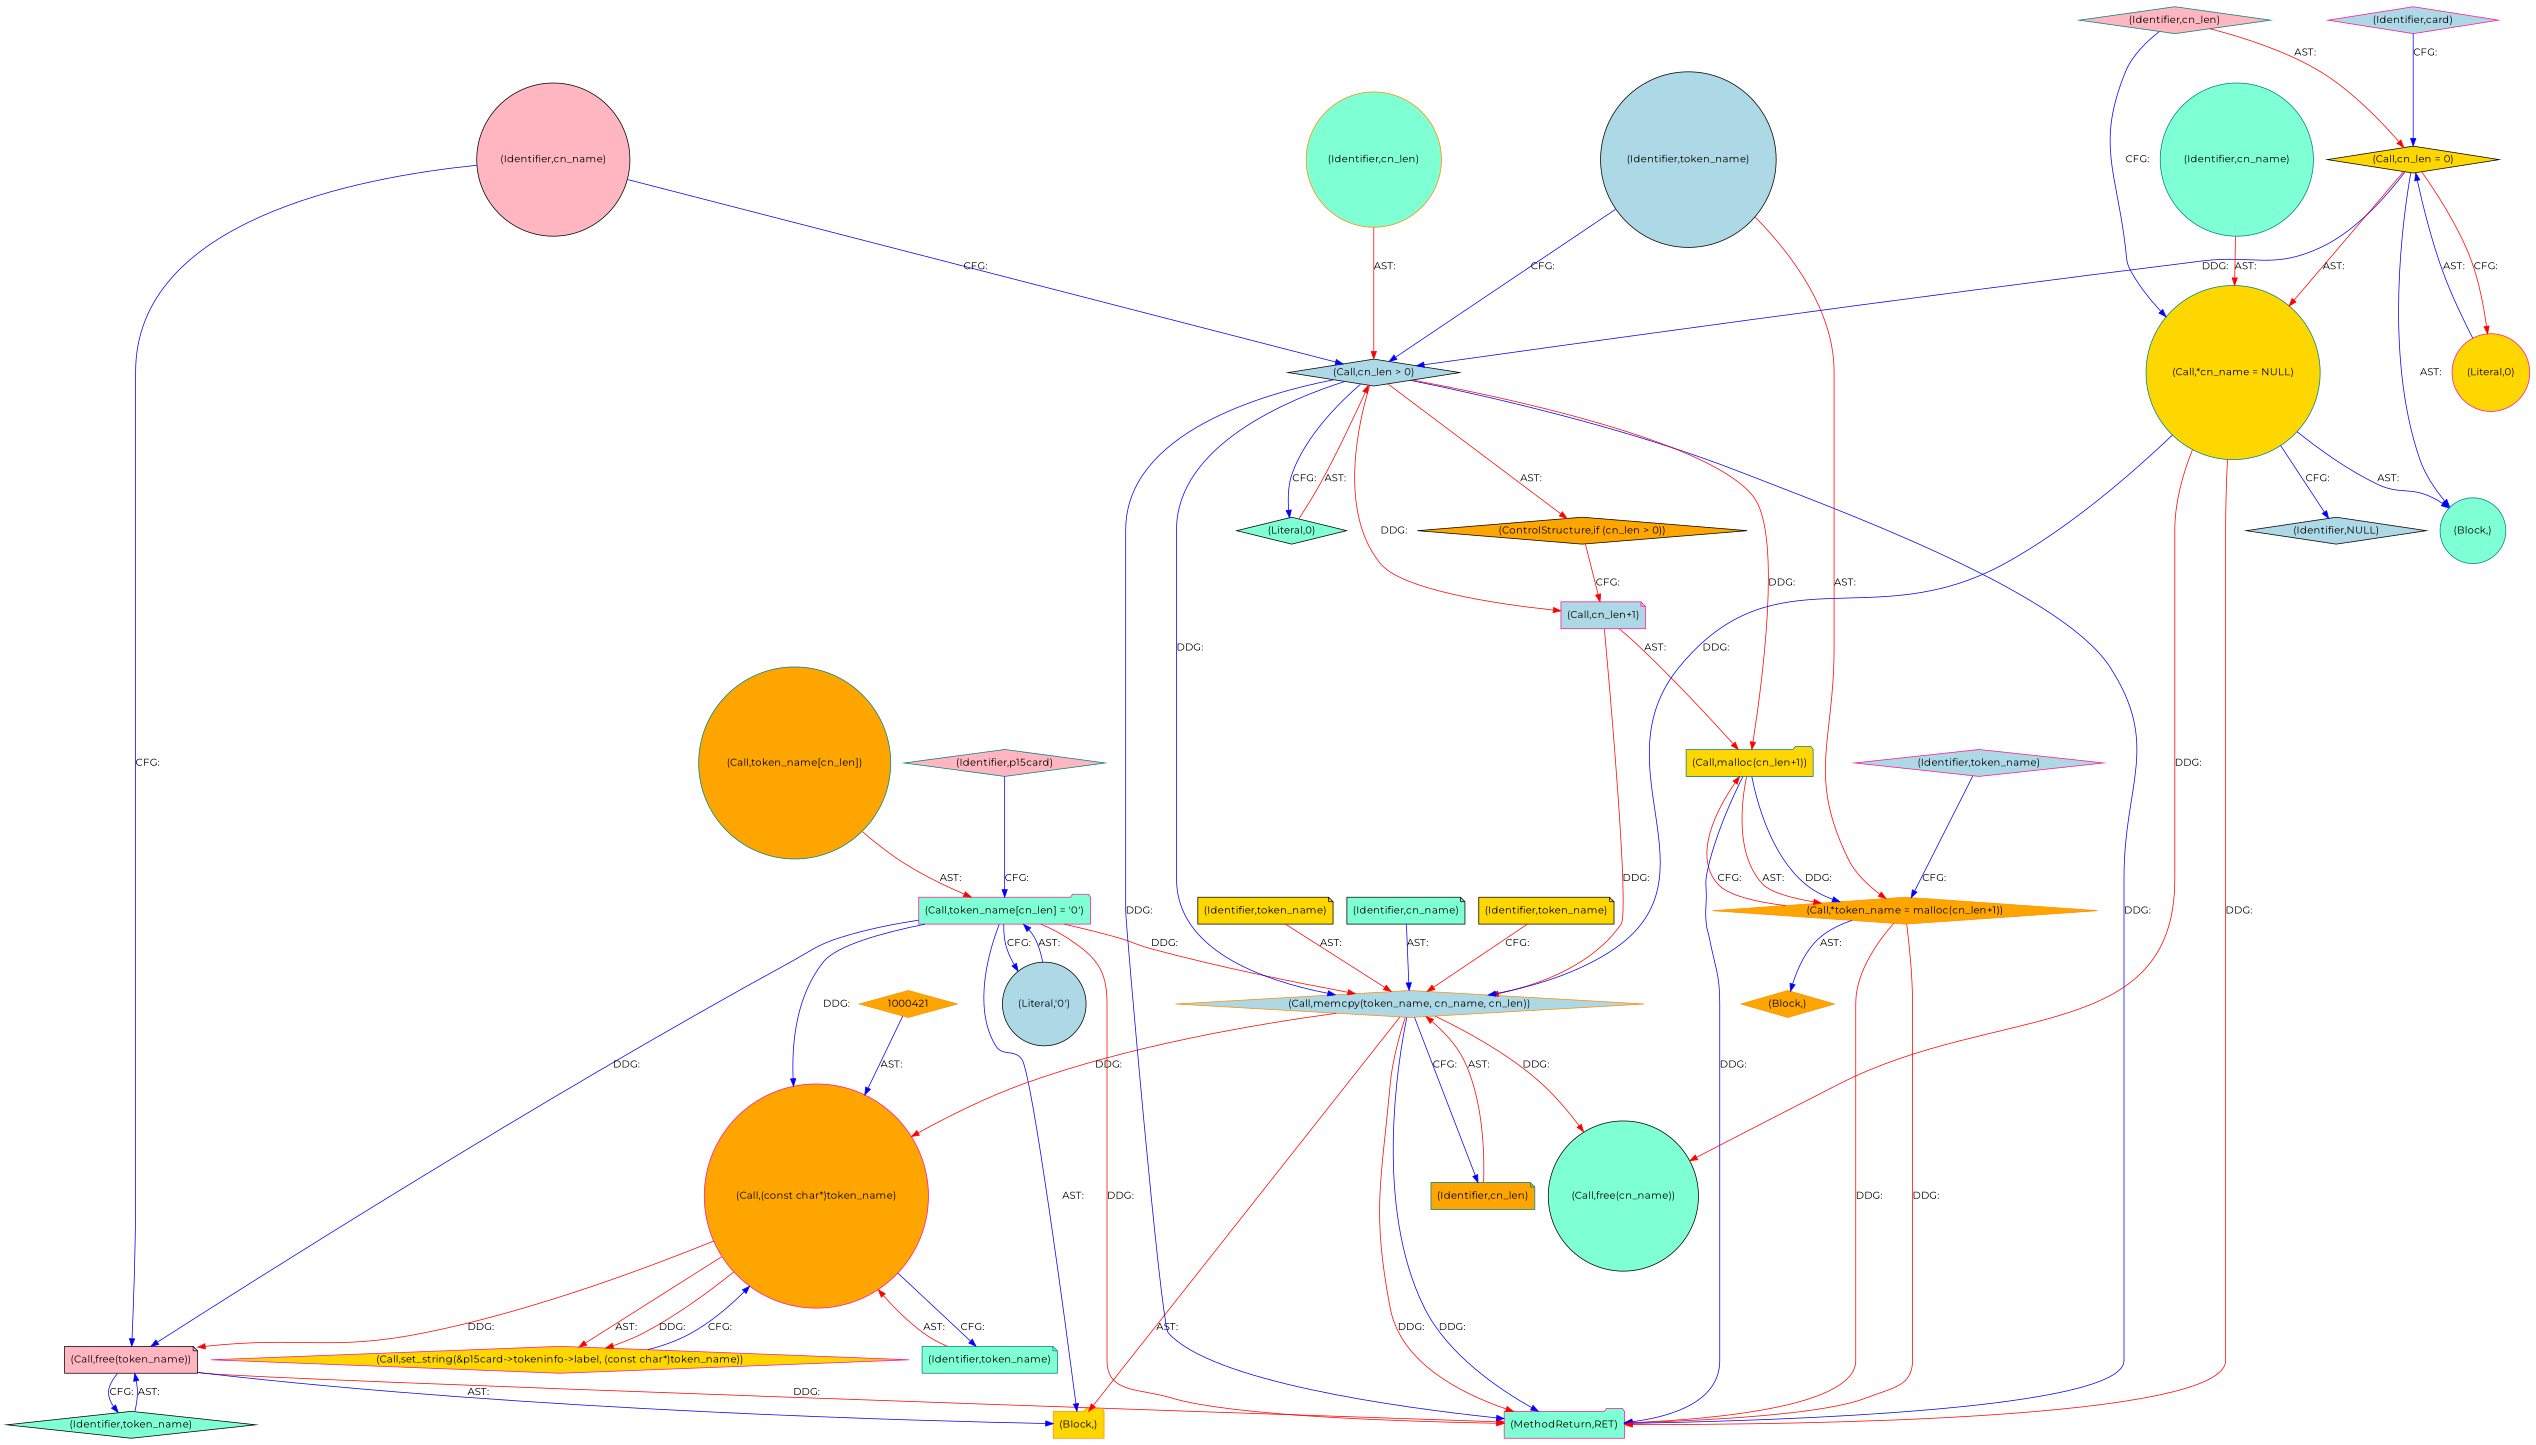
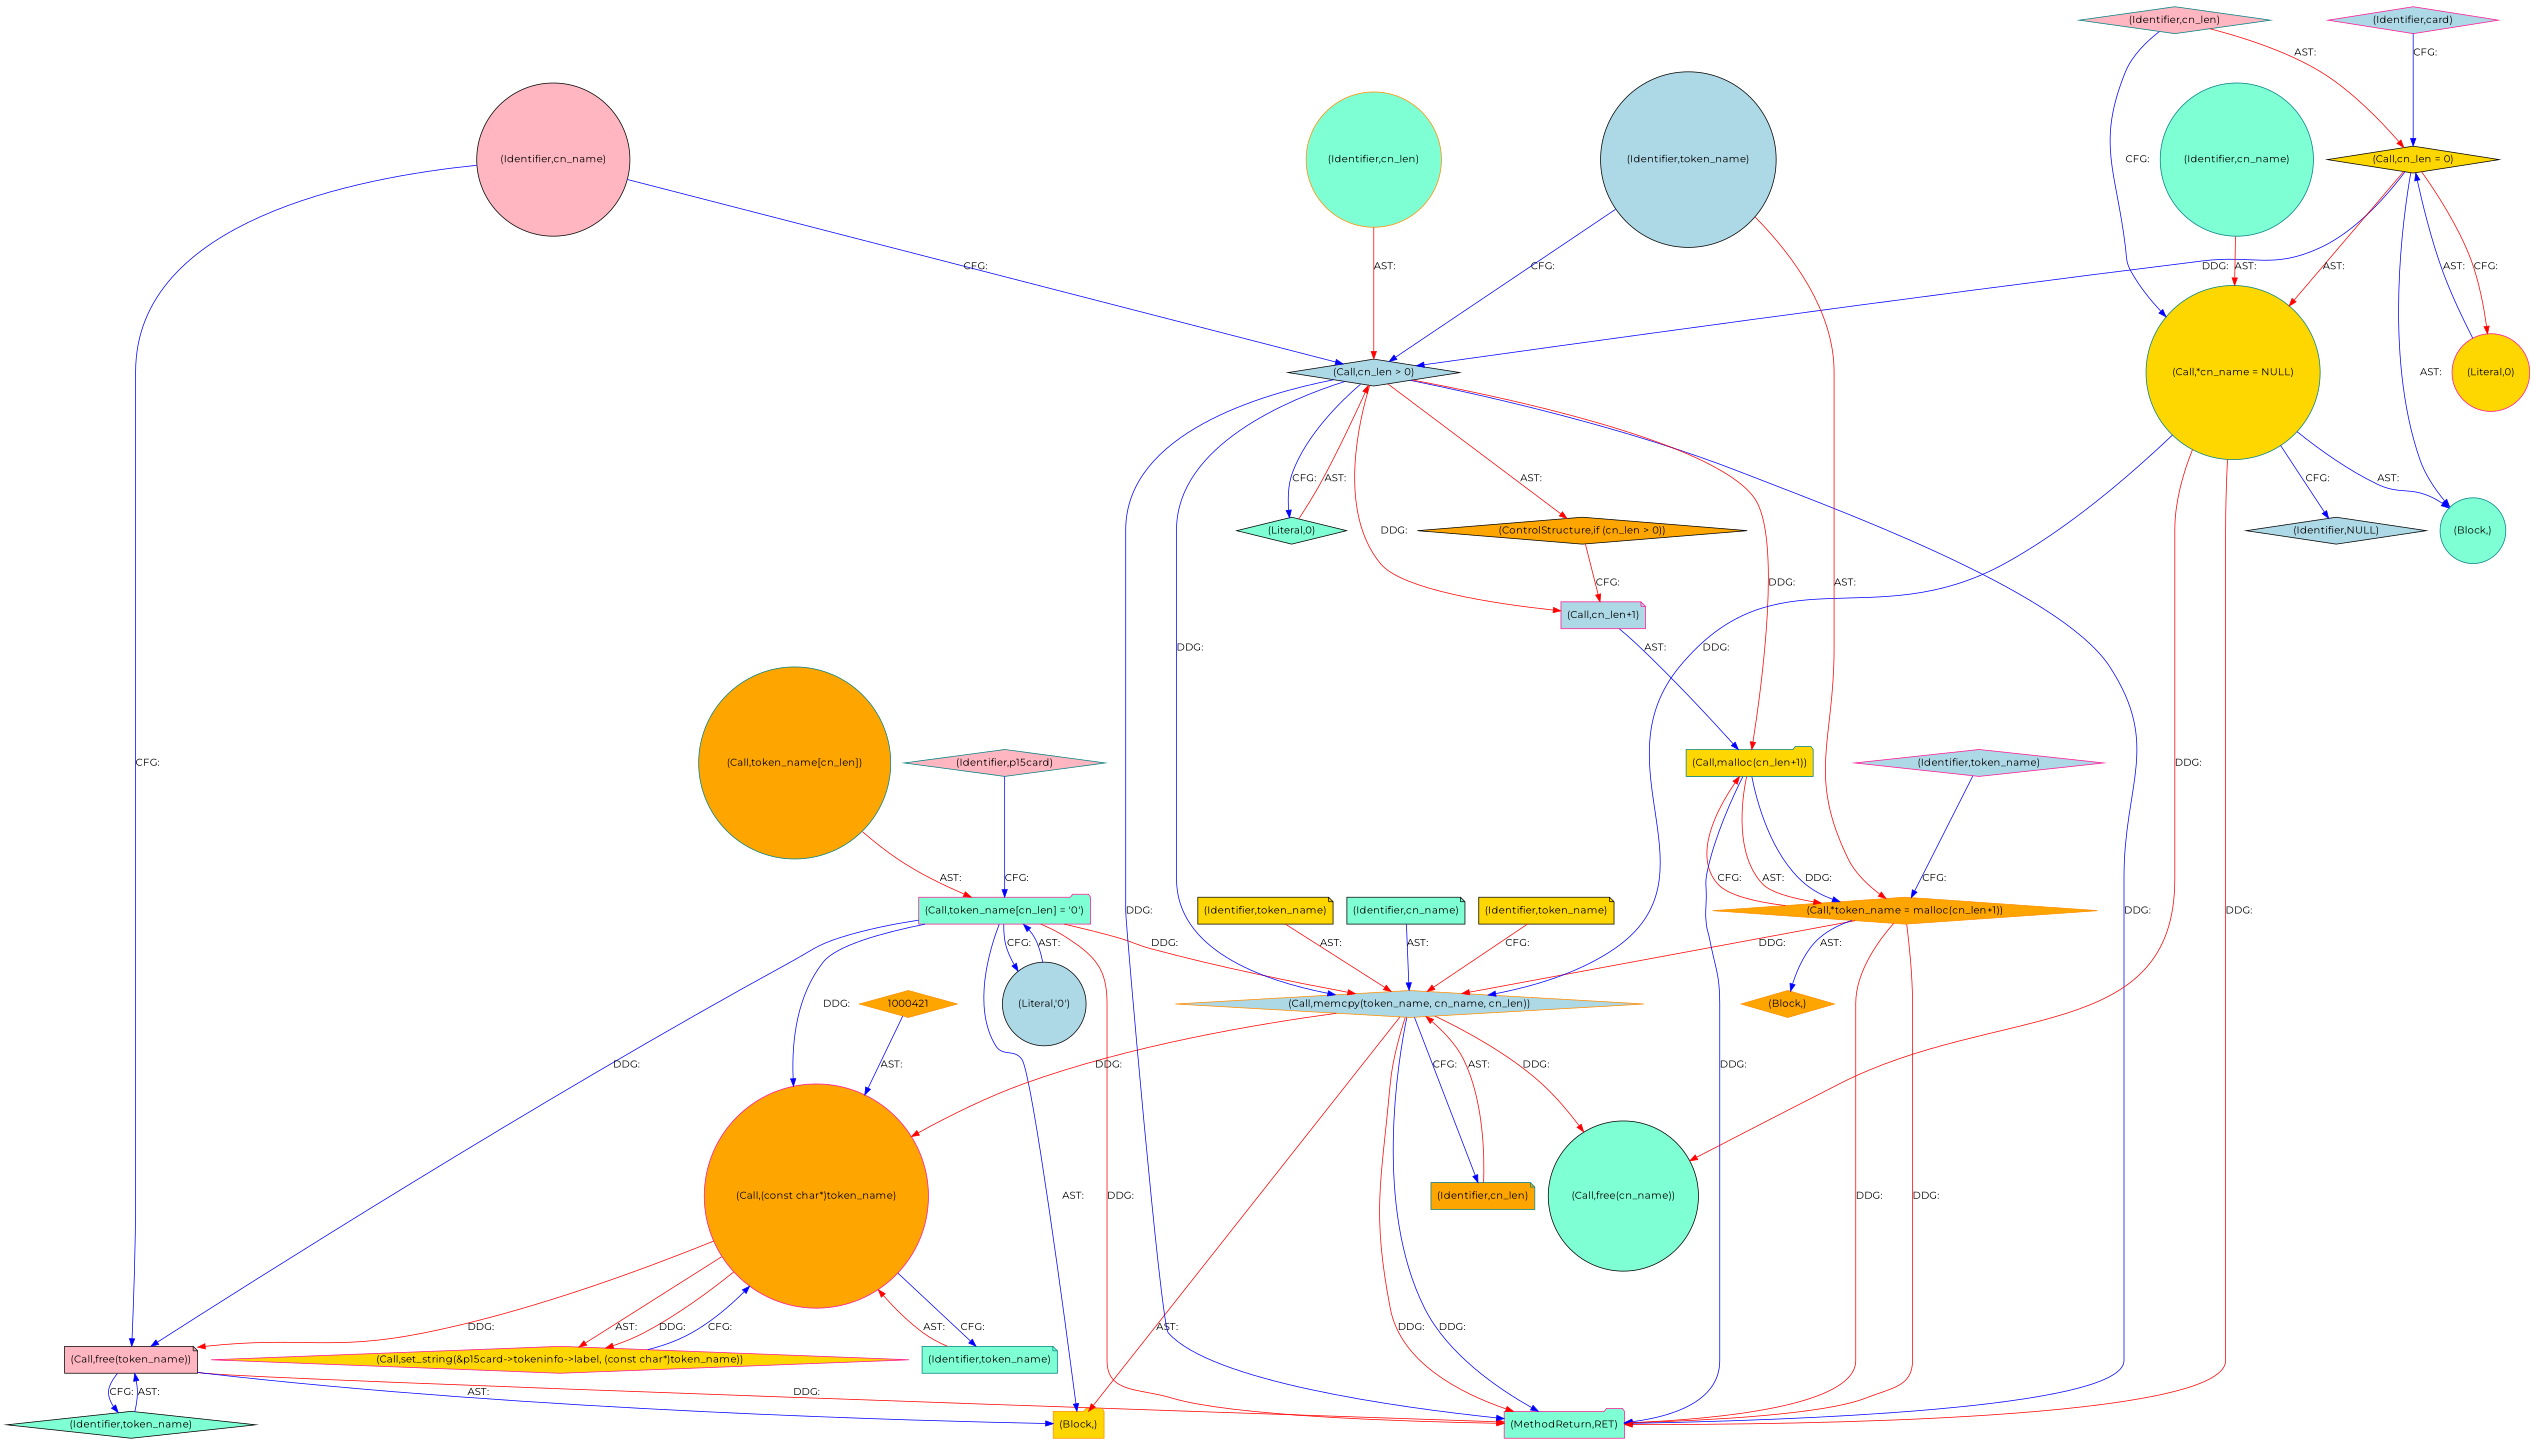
(1678, 685) -> (1678, 685)
(1621, 848) -> (1662, 956)
